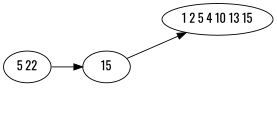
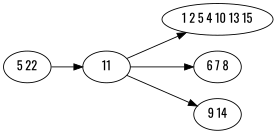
(107, 67) -> (107, 67)
none -> (218, 67)
none -> (218, 114)
